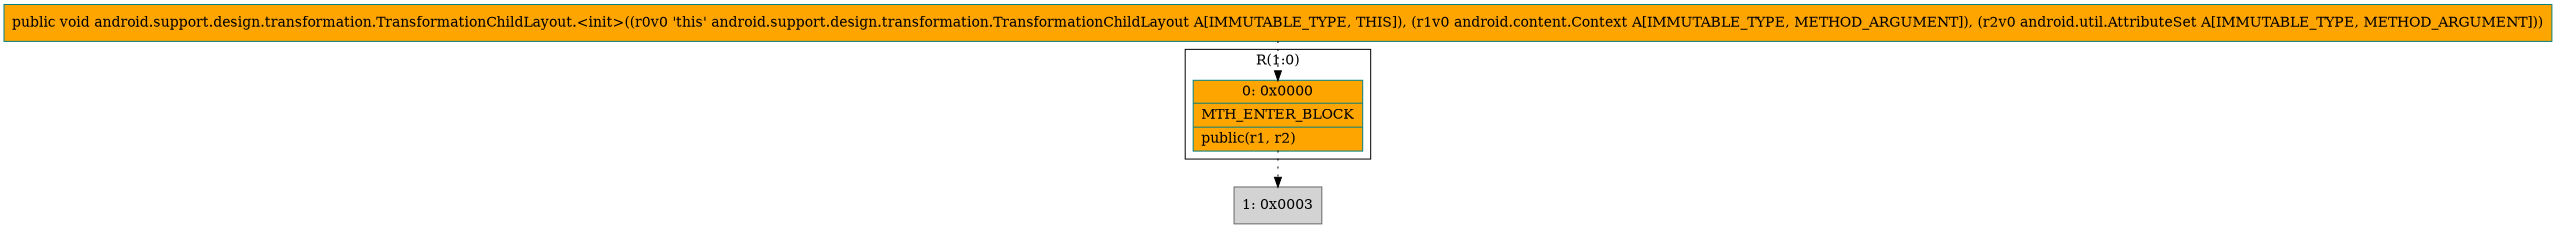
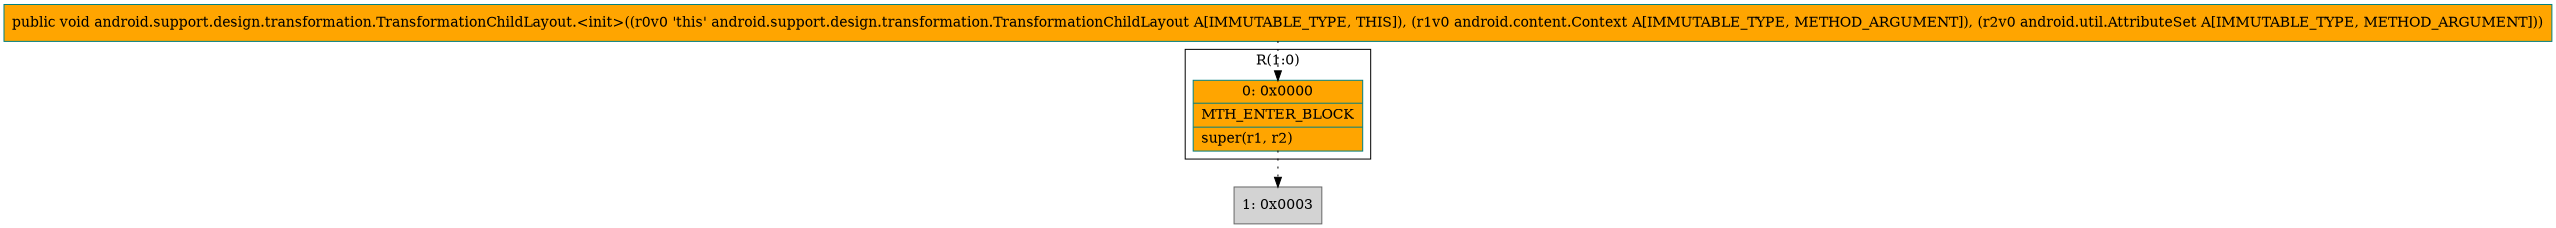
(1249, 139) -> (1247, 139)
